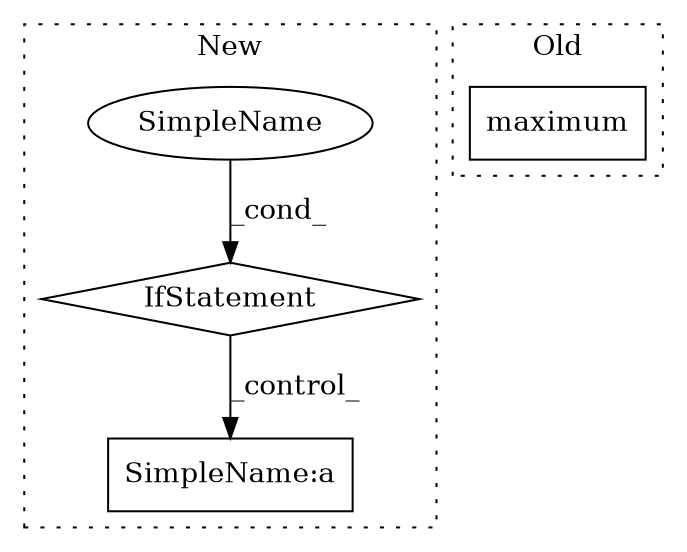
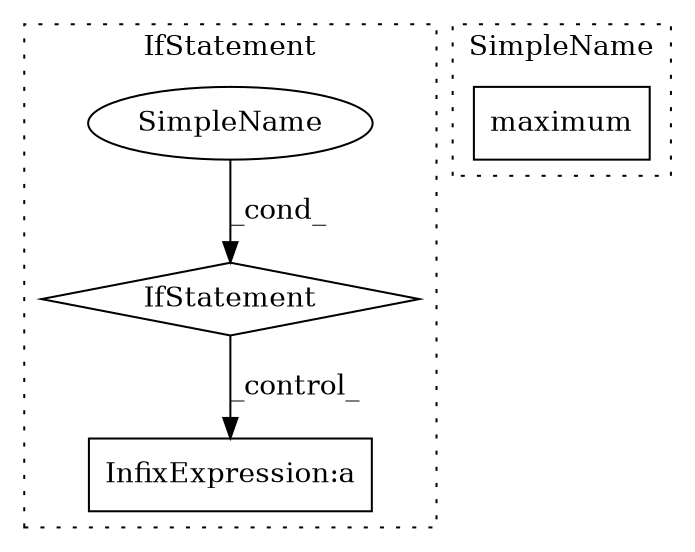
(230, 47) -> (230, 47)
(558, 47) -> (562, 47)
(230, 475) -> (230, 475)
